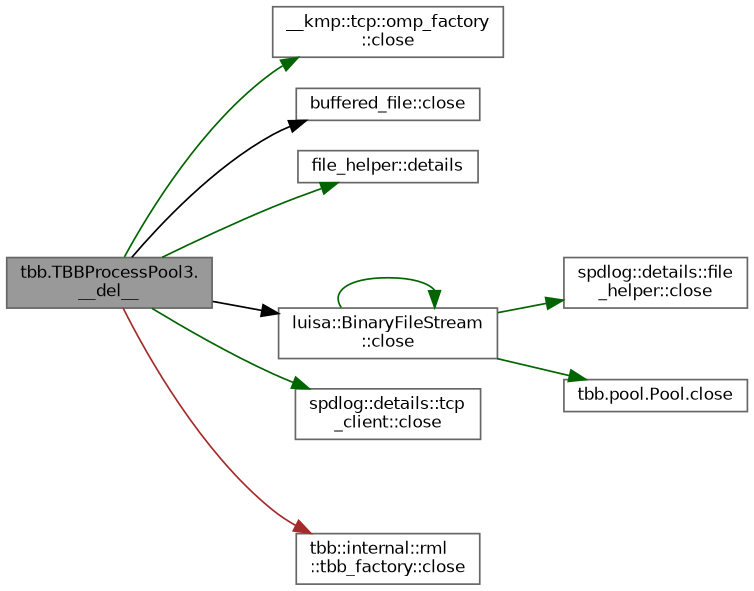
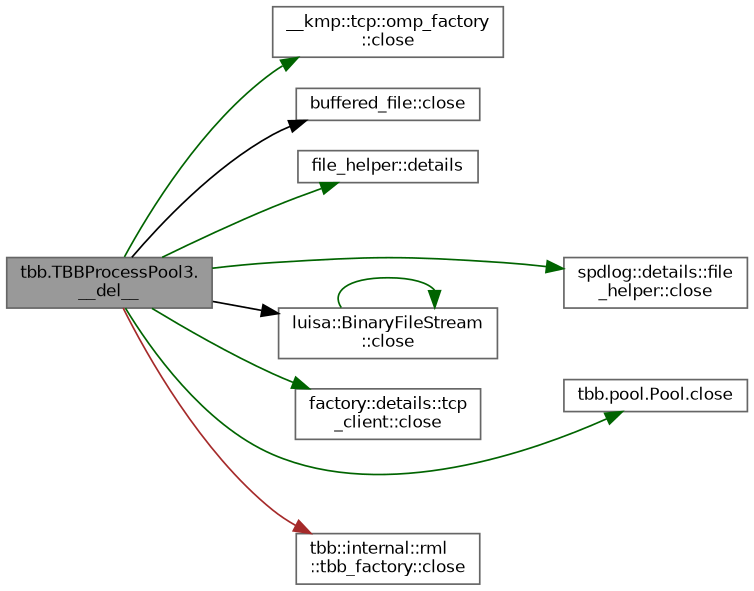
(522, 308) -> (379, 258)
(533, 367) -> (338, 471)
(388, 414) -> (388, 414)
